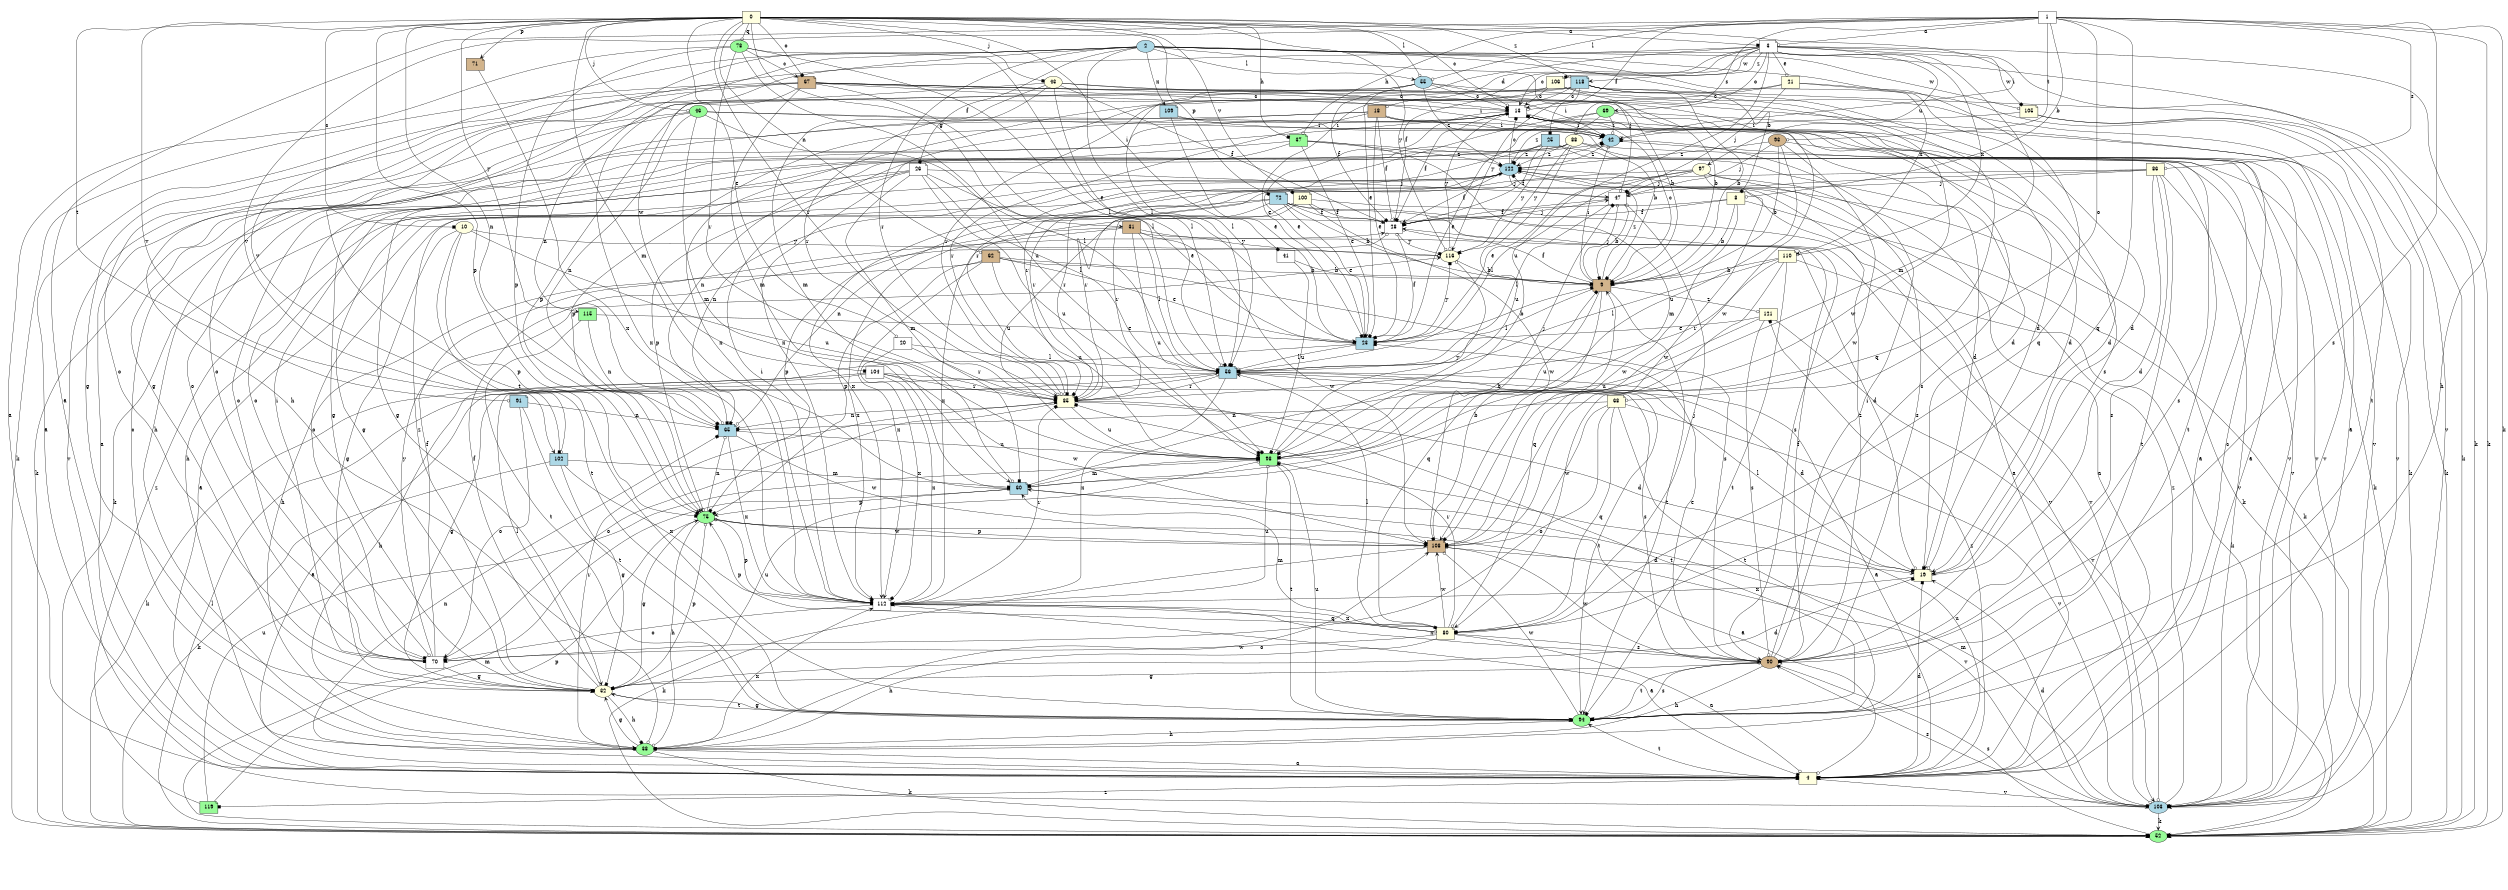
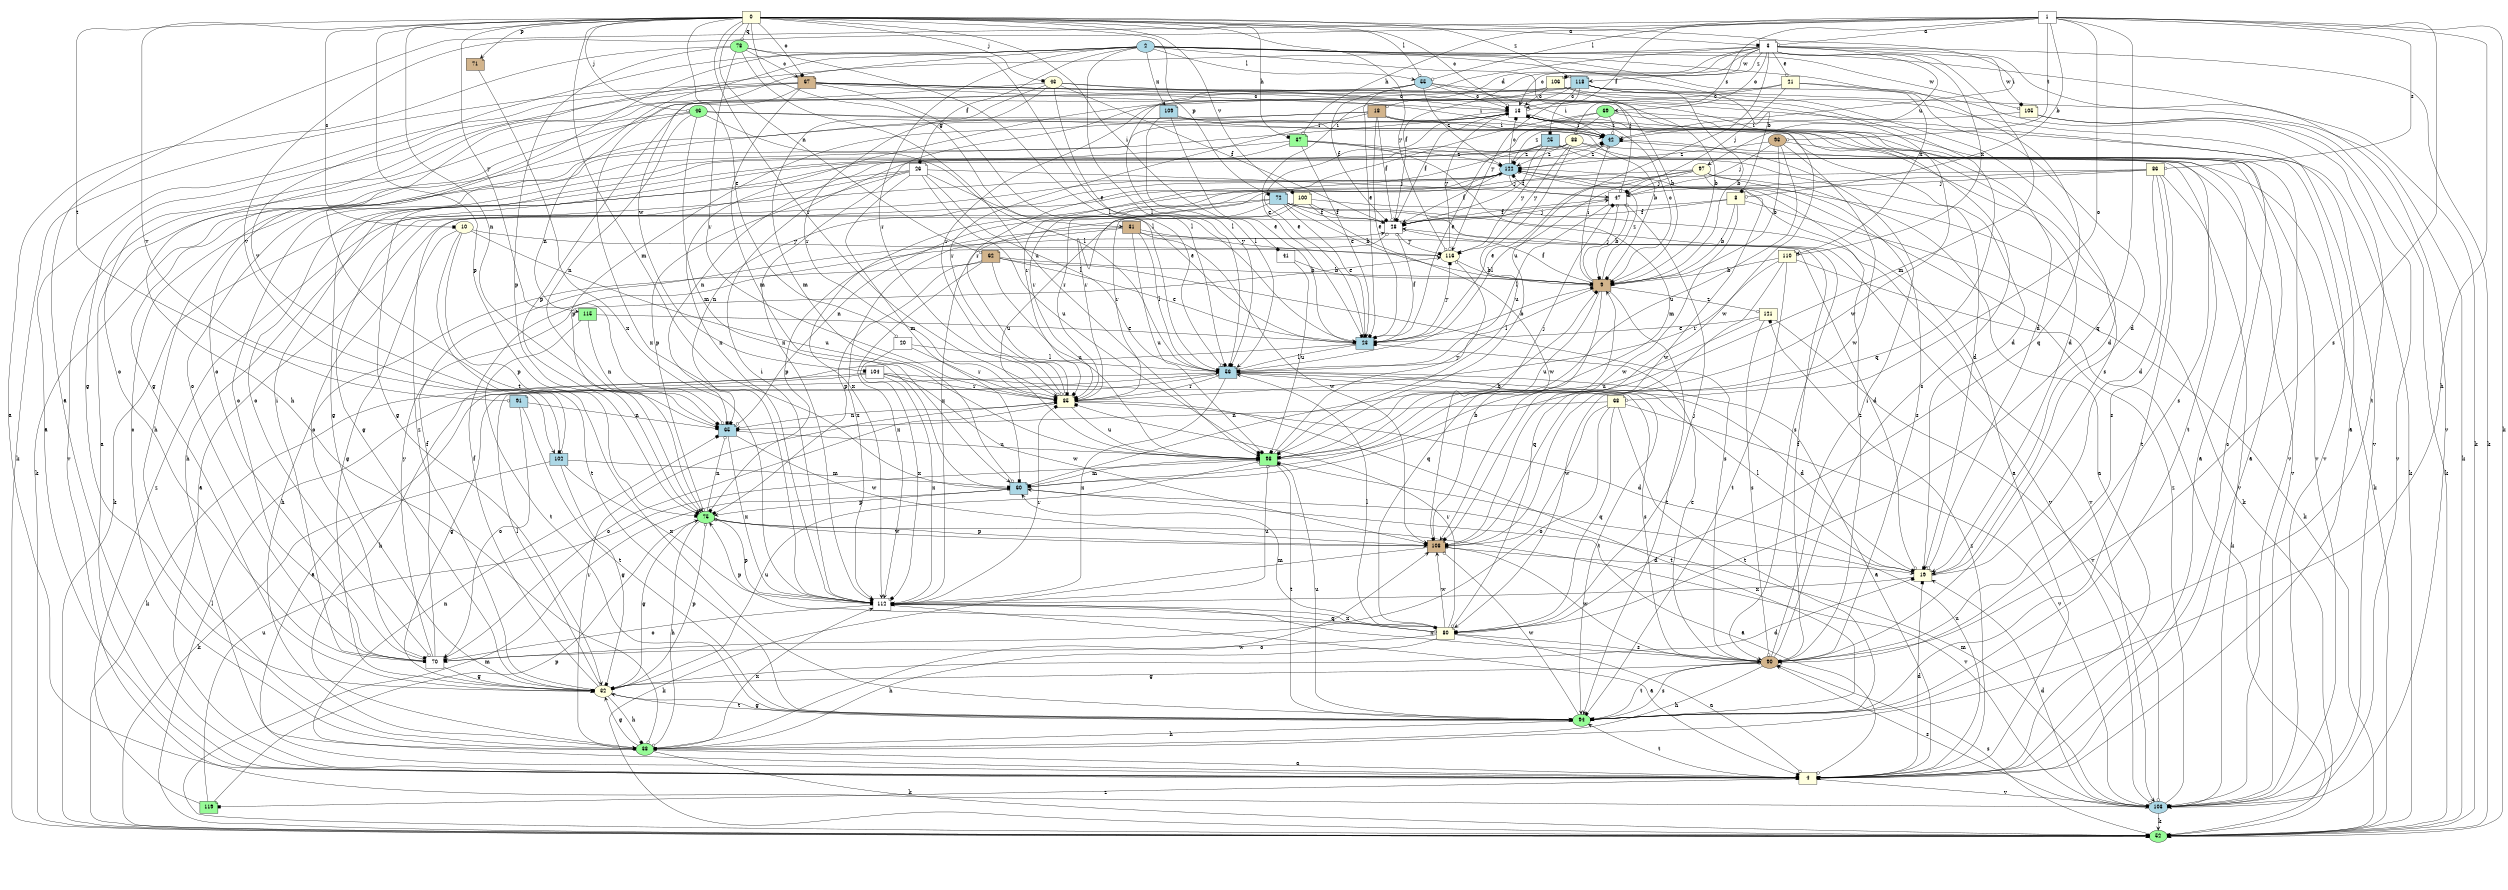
(1514, 344) -> (1237, 224)
